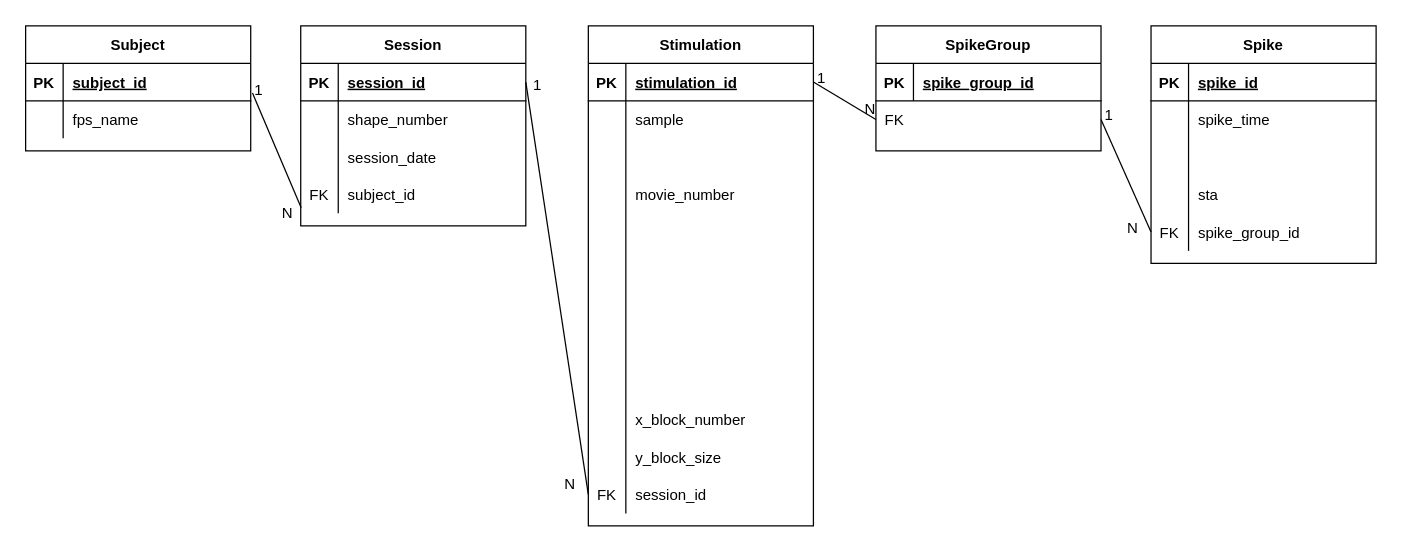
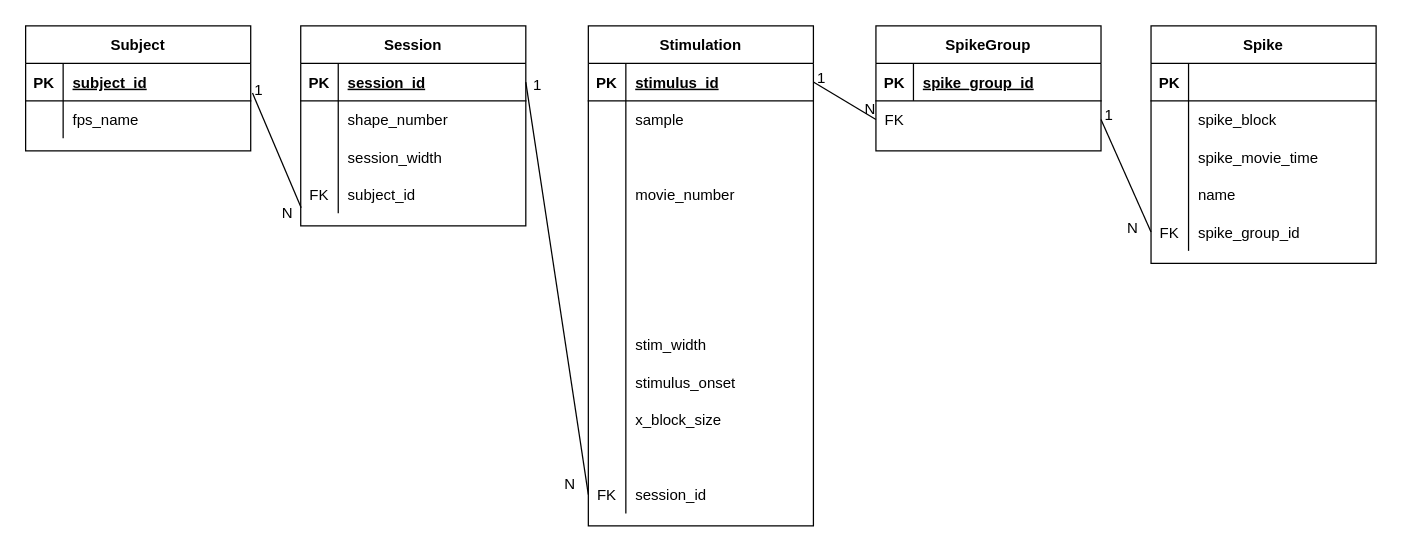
(1282, 82) -> none
(686, 83) -> (675, 83)
(1236, 120) -> (1240, 120)
none -> (1282, 157)
(396, 158) -> (398, 158)
(1210, 195) -> (1214, 195)
none -> (719, 344)
none -> (719, 382)
(692, 420) -> (682, 420)
(719, 457) -> none
